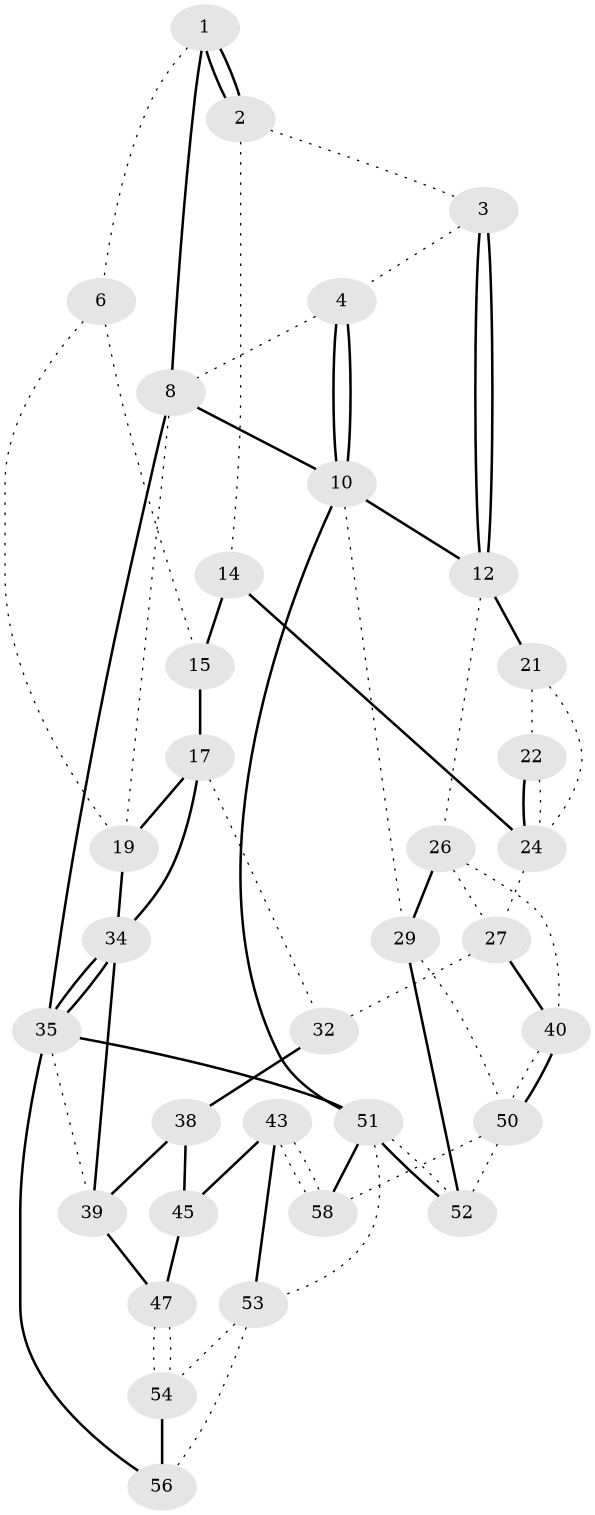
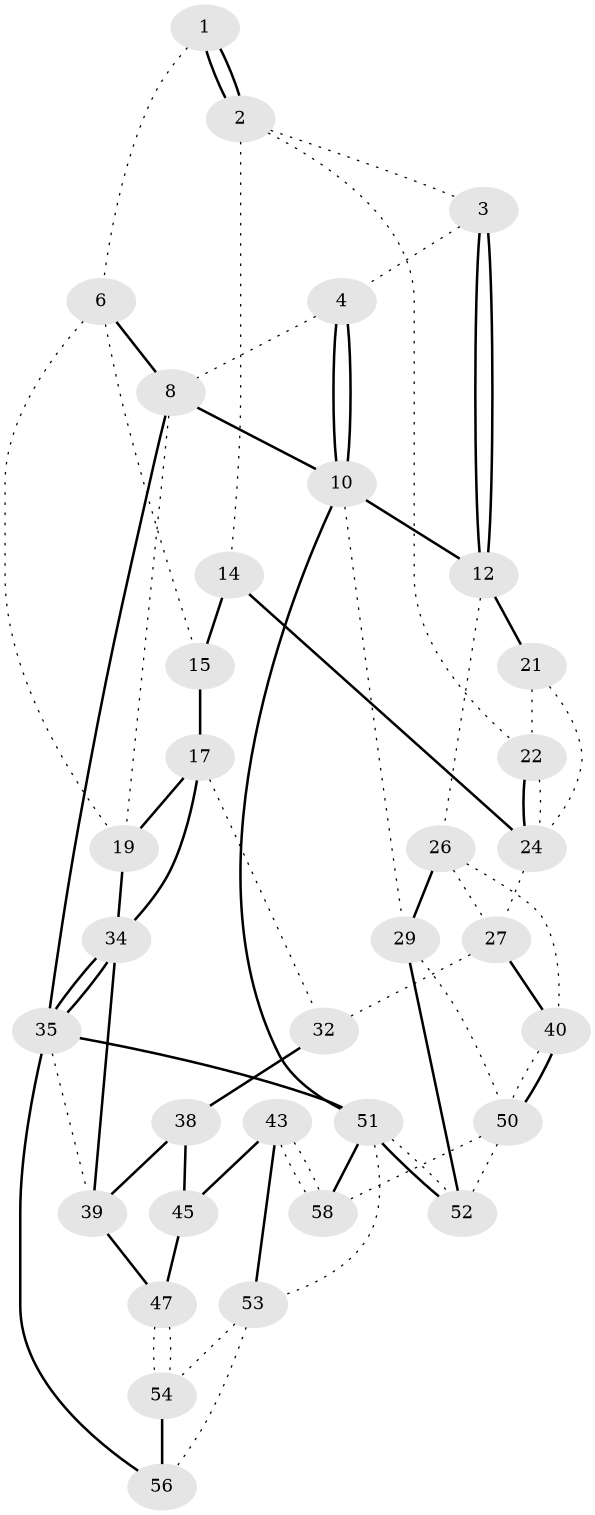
(184, 210) -> (136, 347)
none -> (414, 419)
